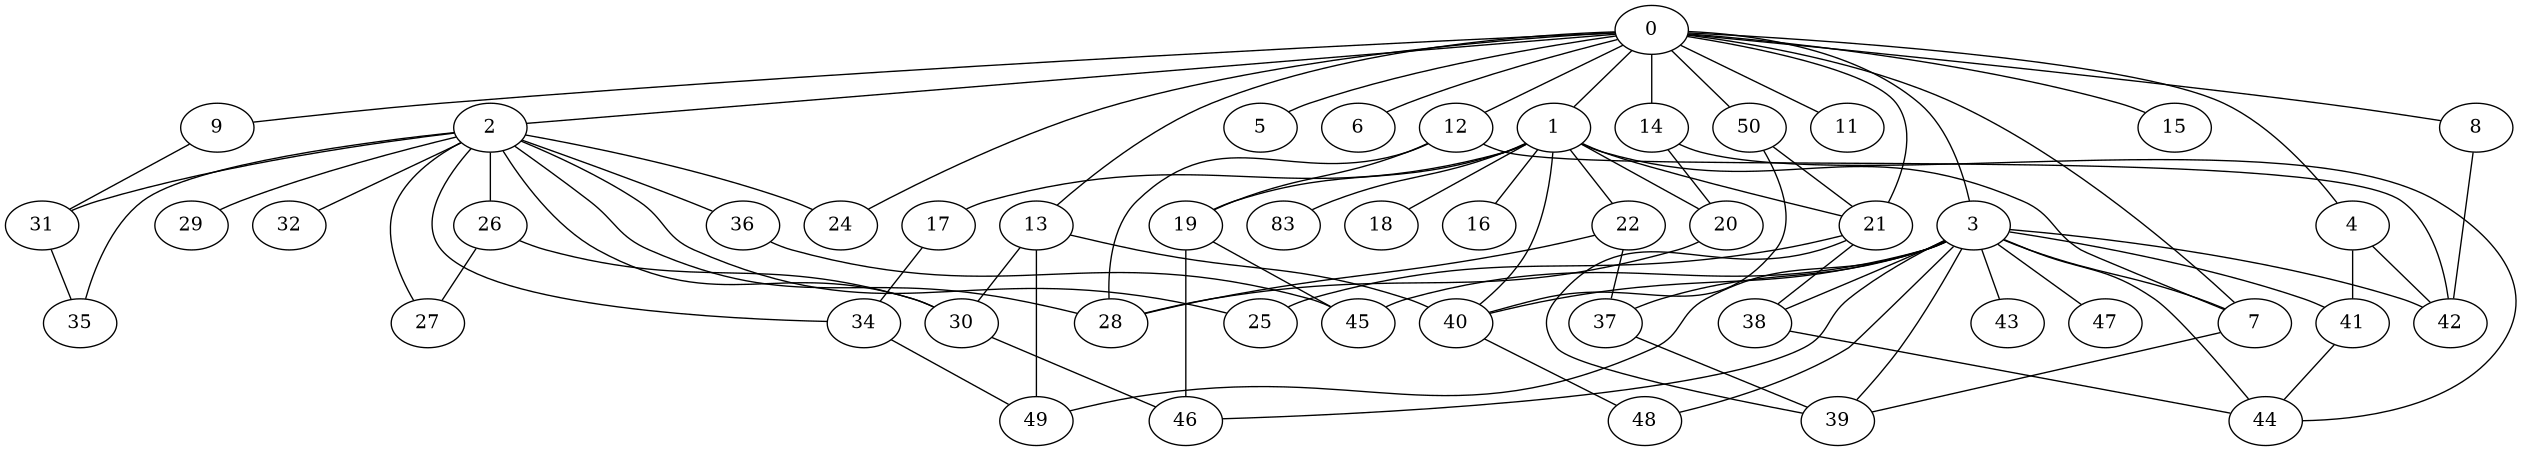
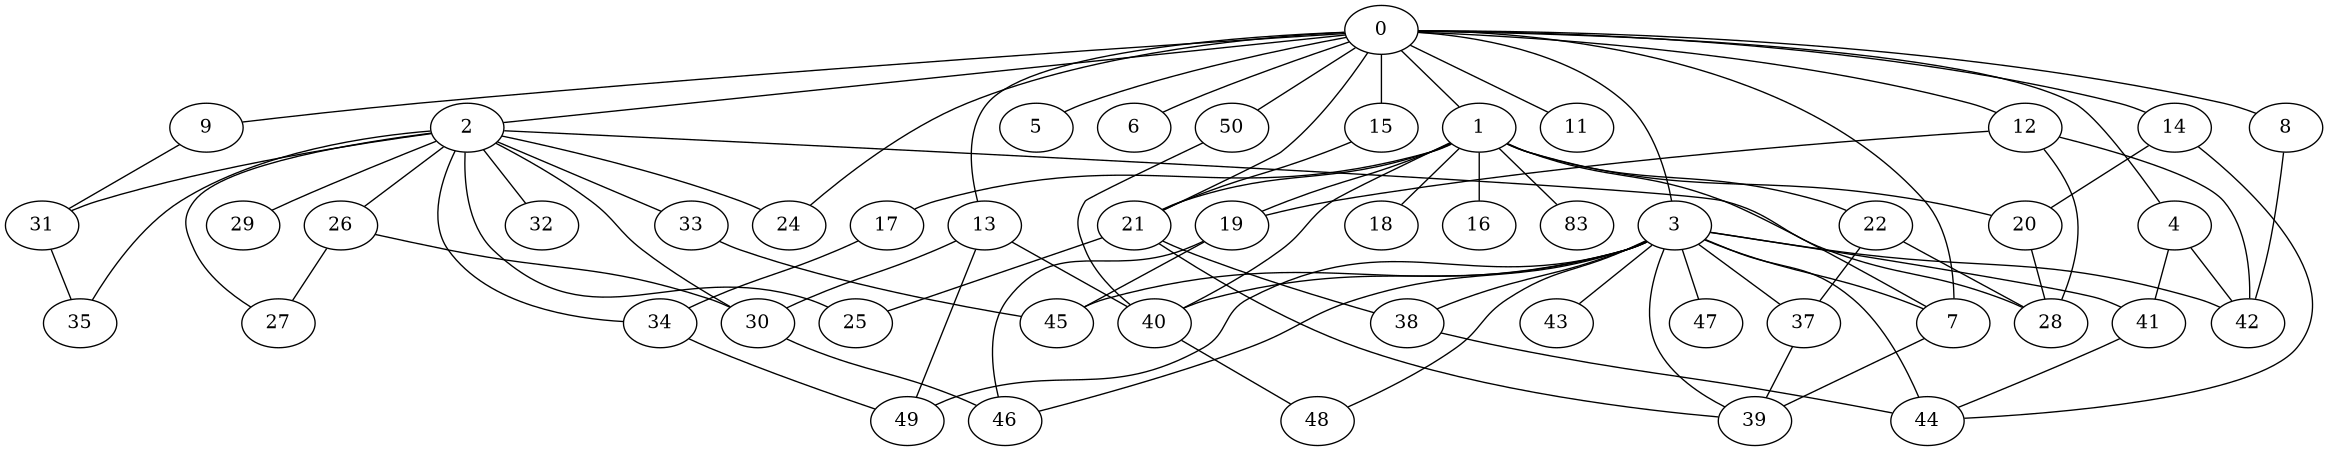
(1813, 177) -> (1300, 161)
(743, 225) -> (691, 225)
